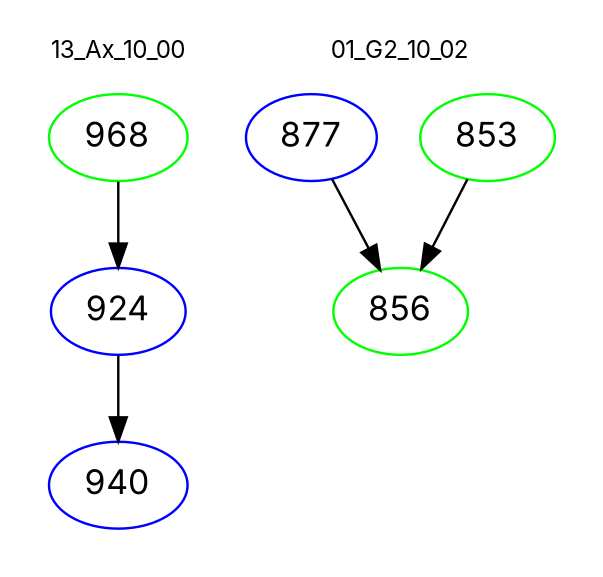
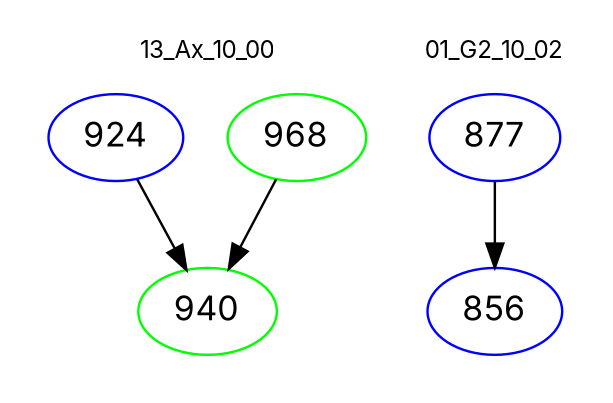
(488, 138) -> none
(118, 213) -> (258, 213)
(401, 311) -> (495, 311)
(118, 485) -> (208, 311)
